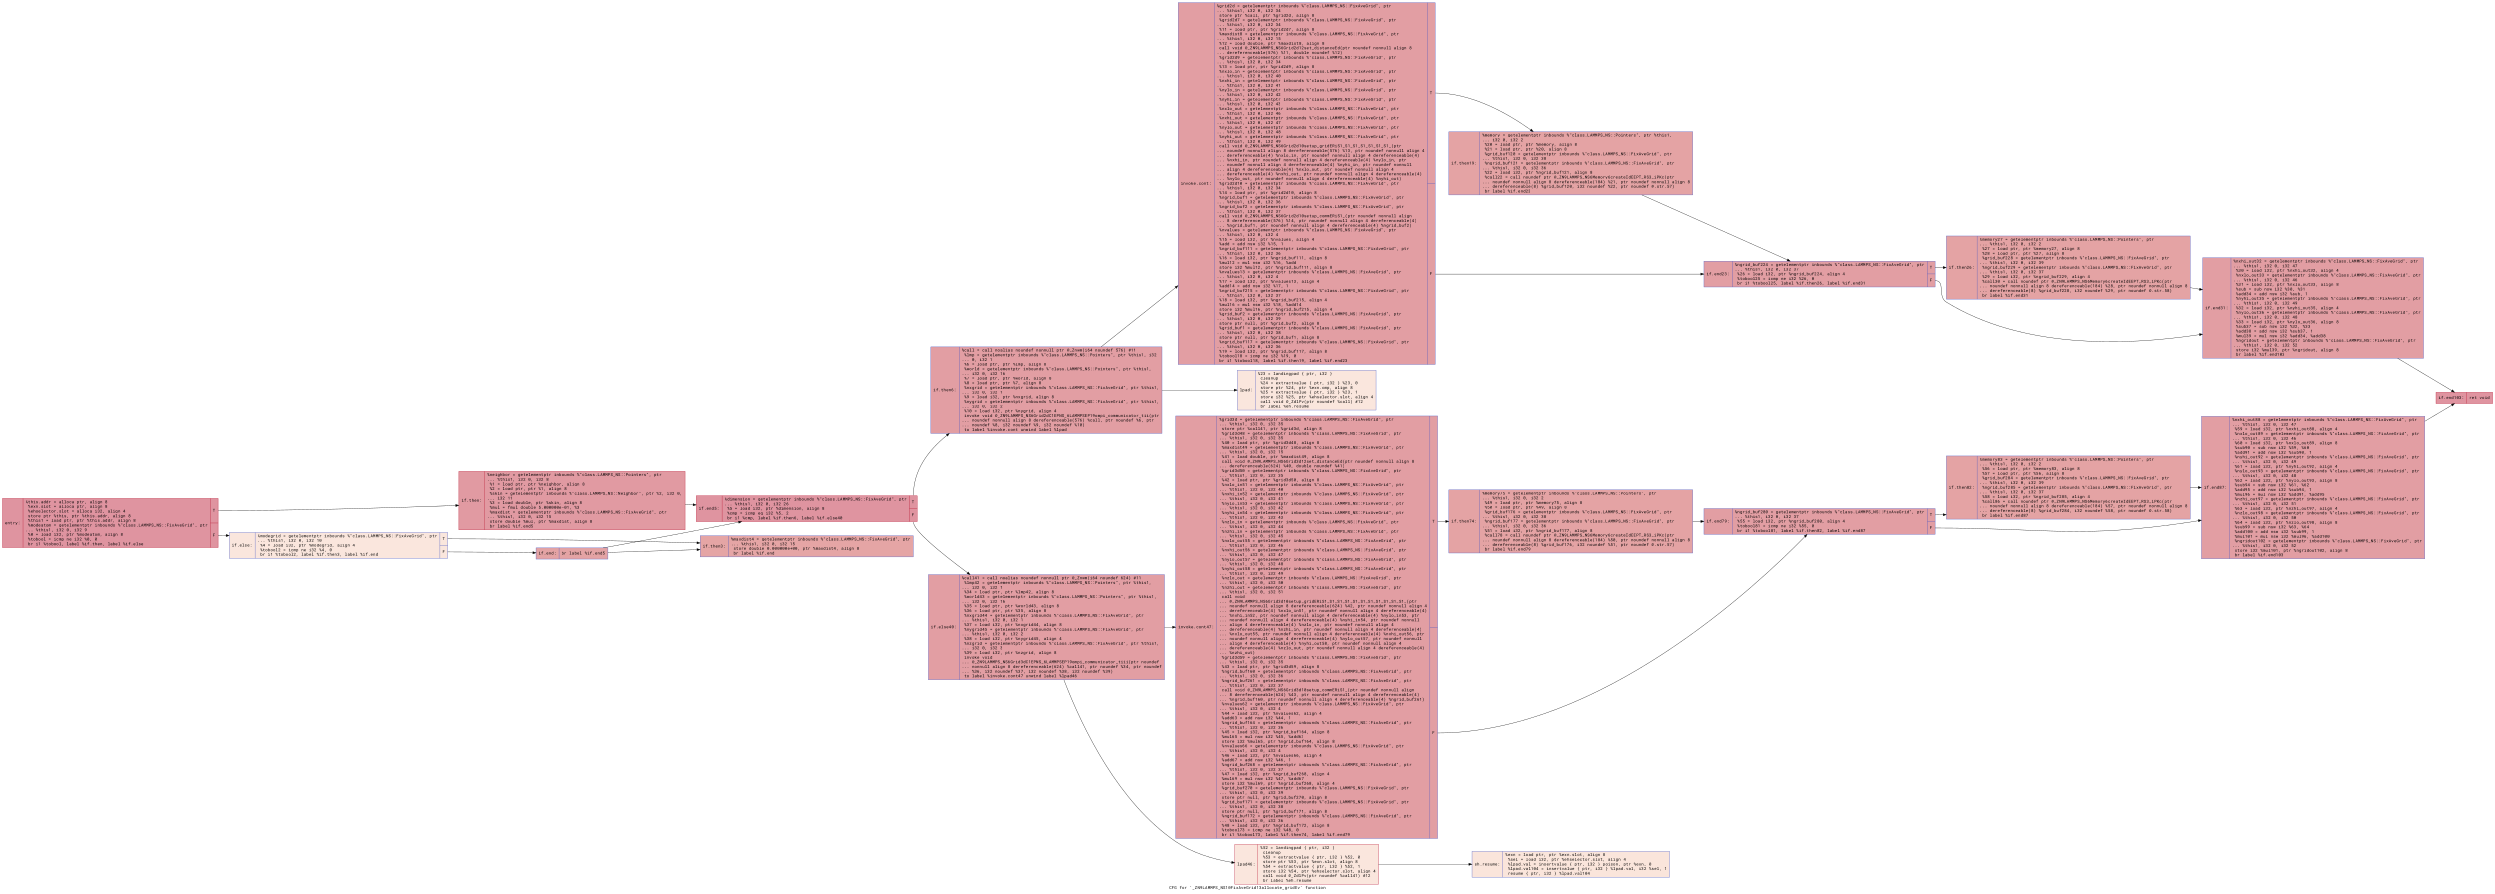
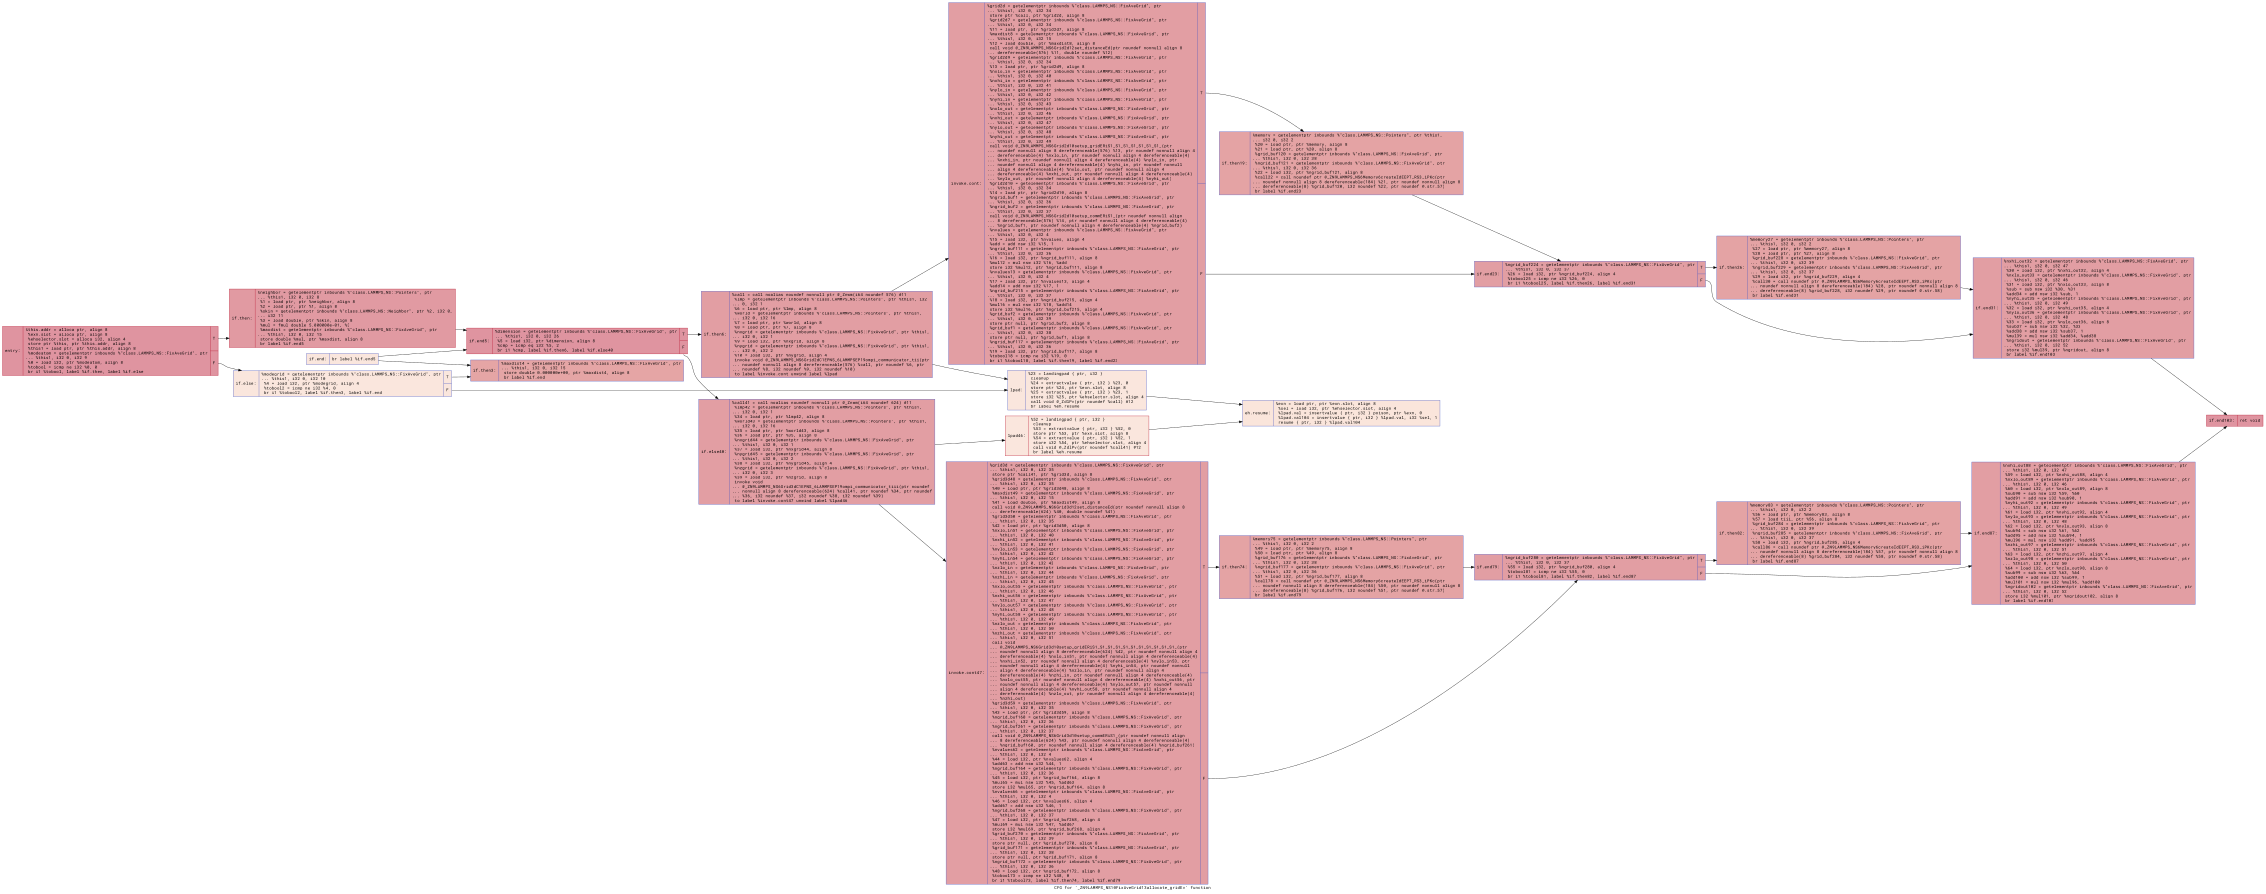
(1305, 388) -> (1077, 388)
none -> (1193, 400)
(2022, 473) -> (1794, 519)
(490, 552) -> (728, 390)
(572, 553) -> (342, 359)
